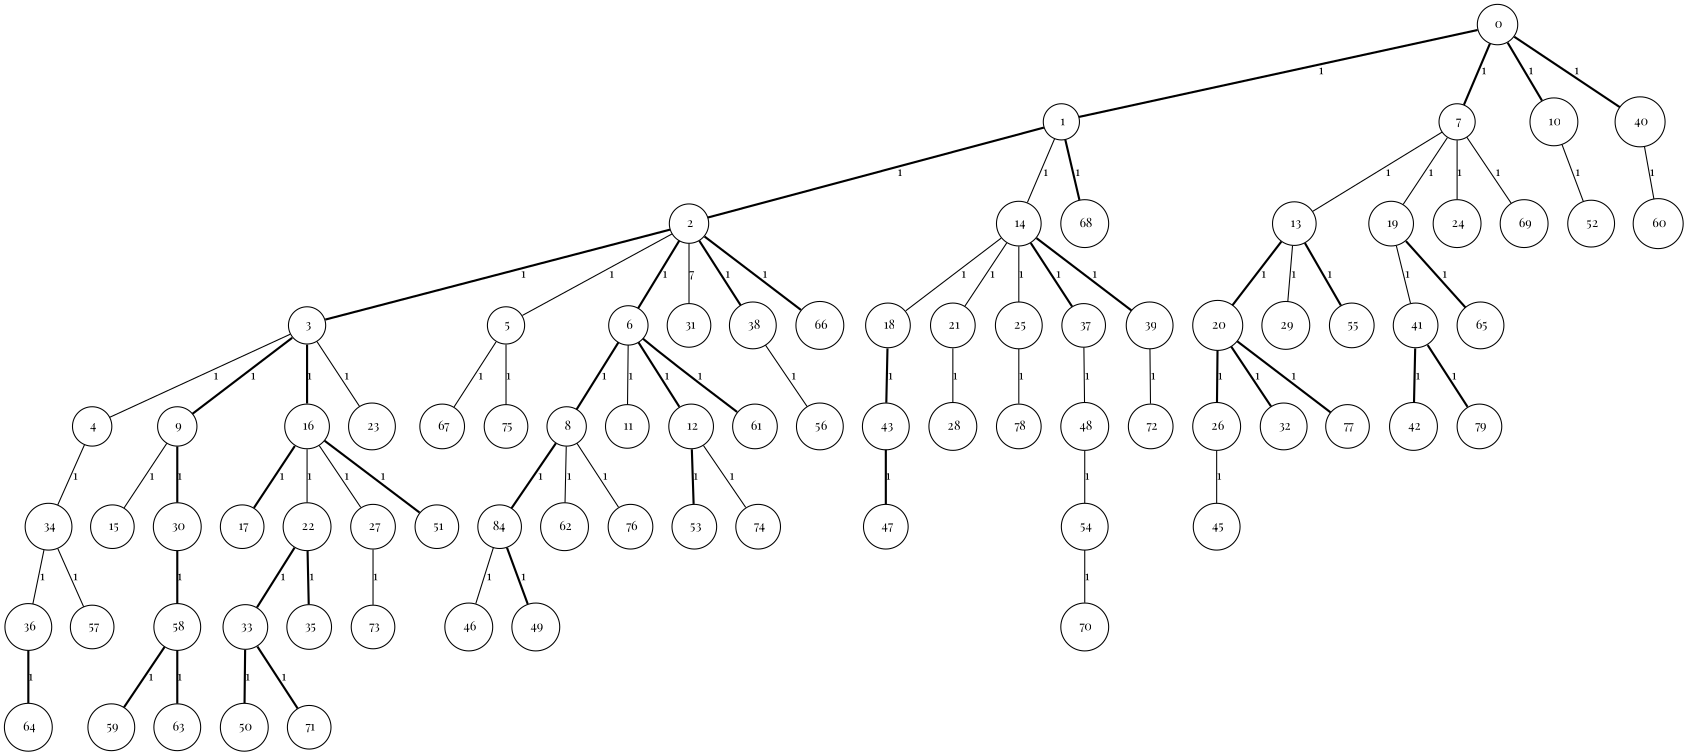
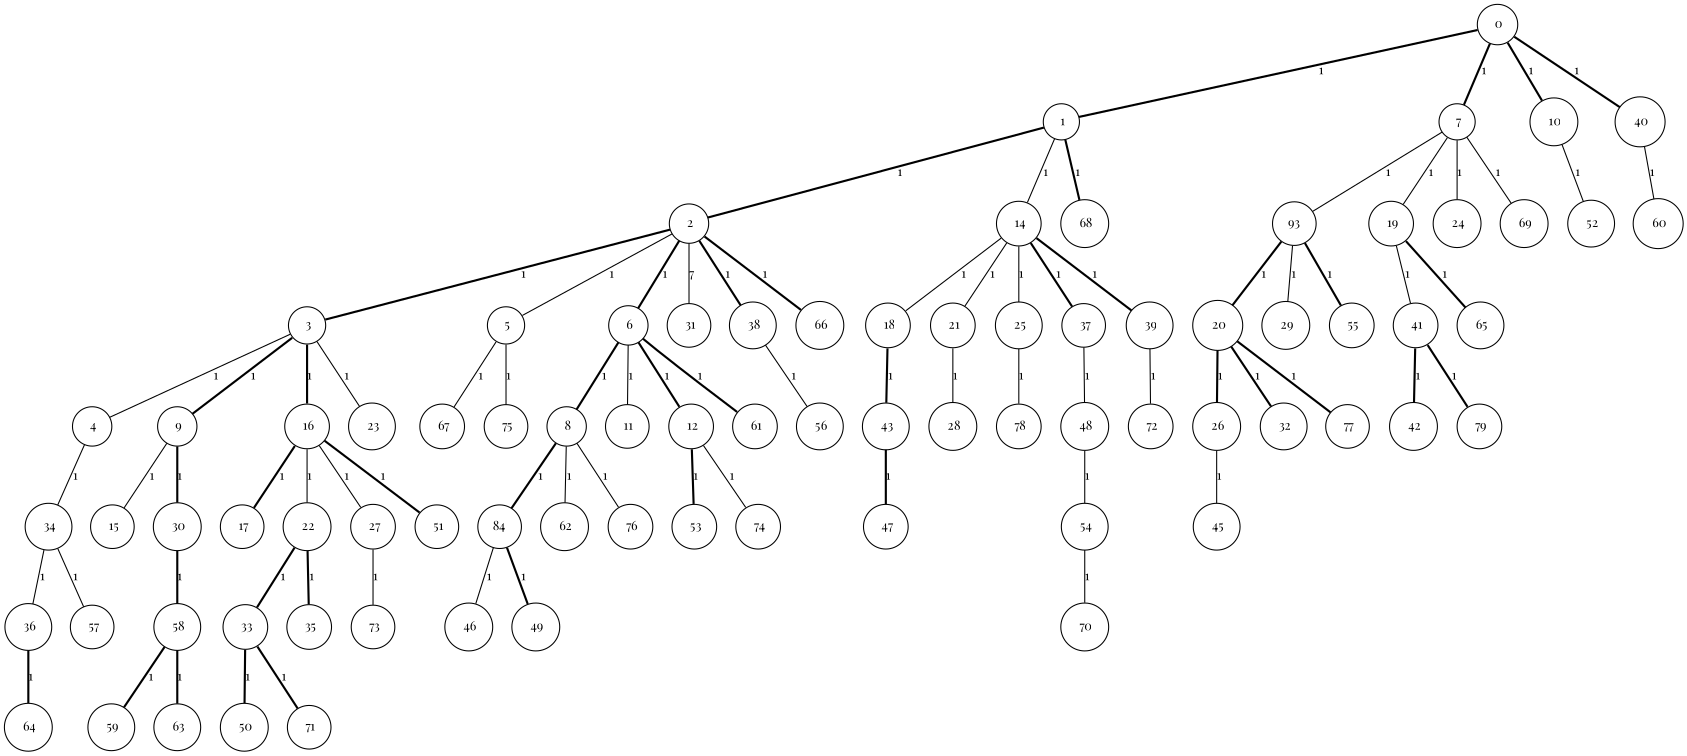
(1294, 224) -> (1294, 224)
